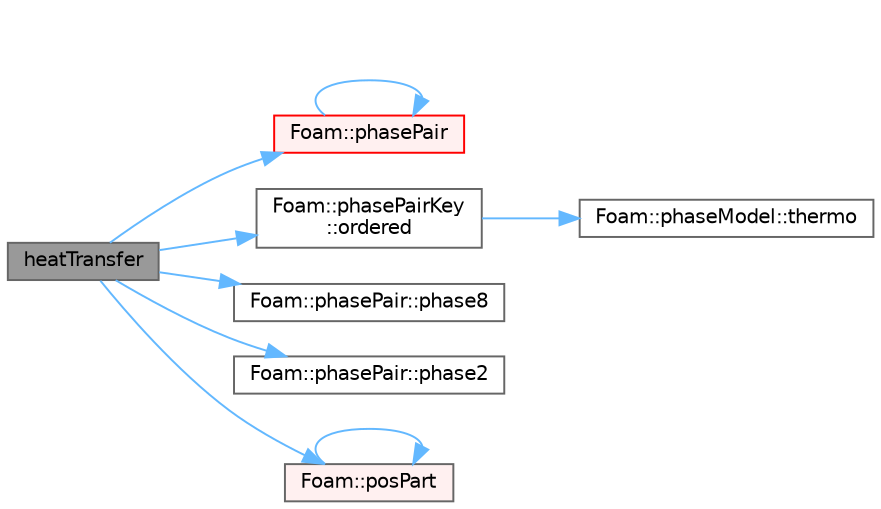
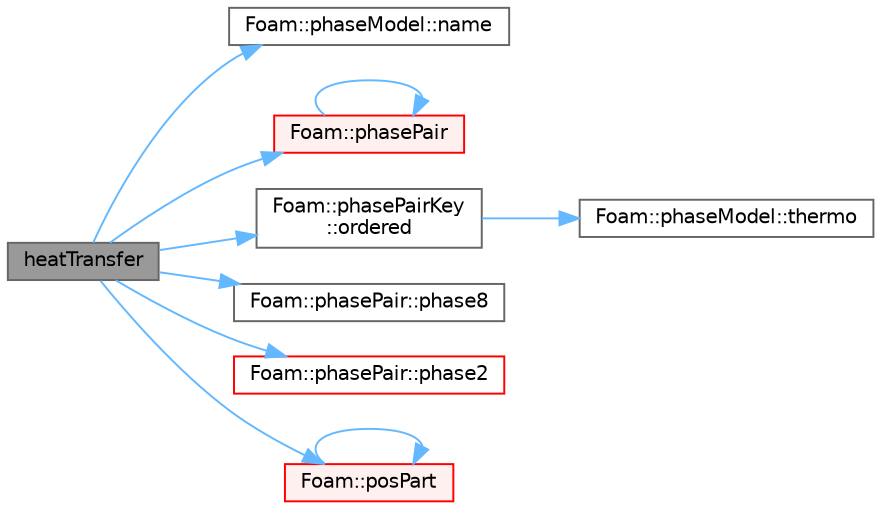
none -> (369, 26)
(369, 375) -> (369, 375)
(369, 483) -> (369, 483)
